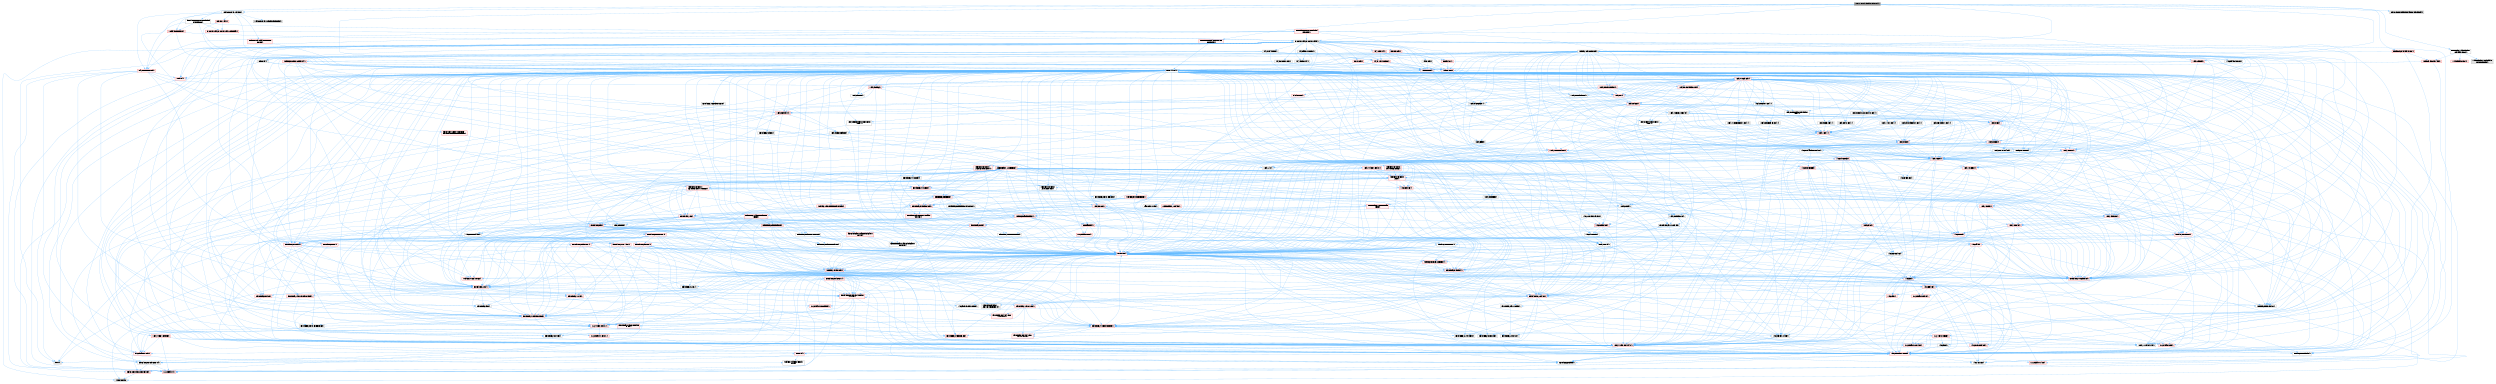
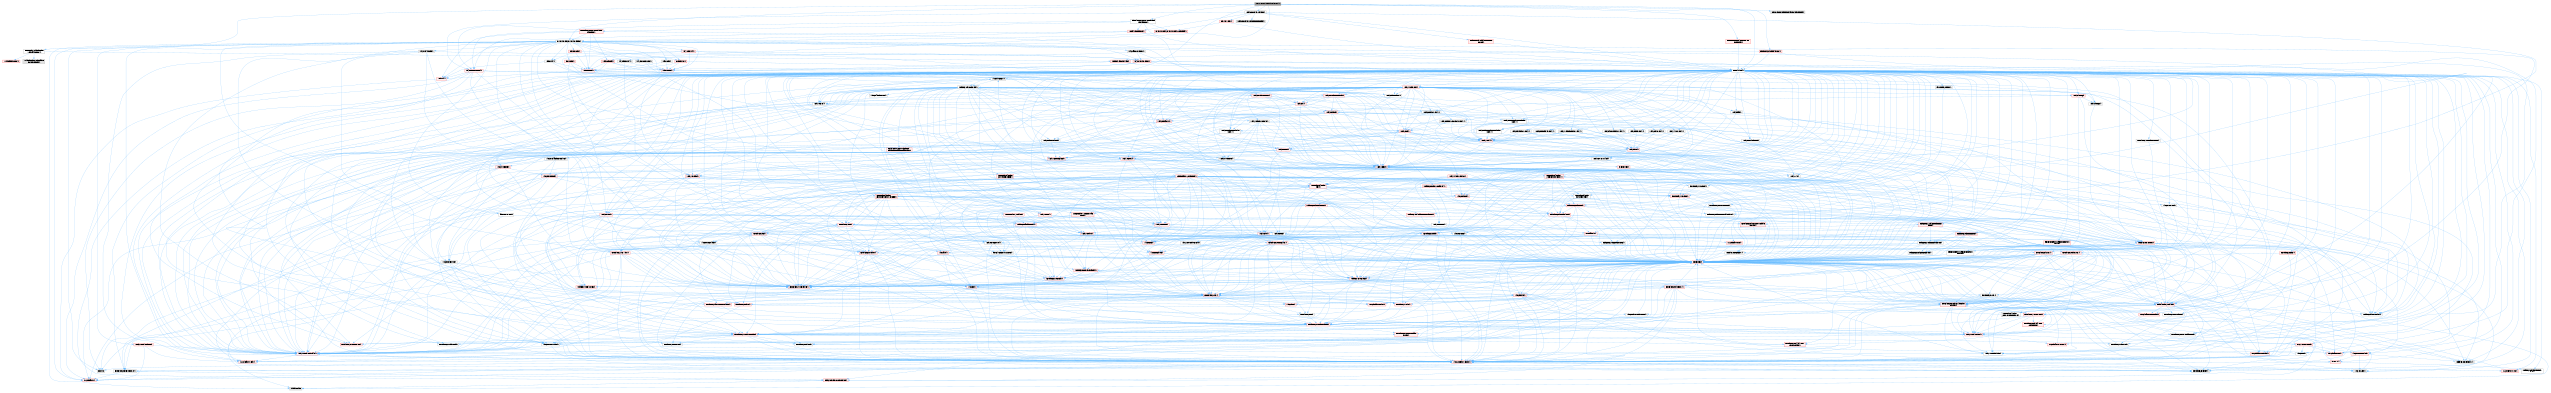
(1533, 119) -> (984, 83)
